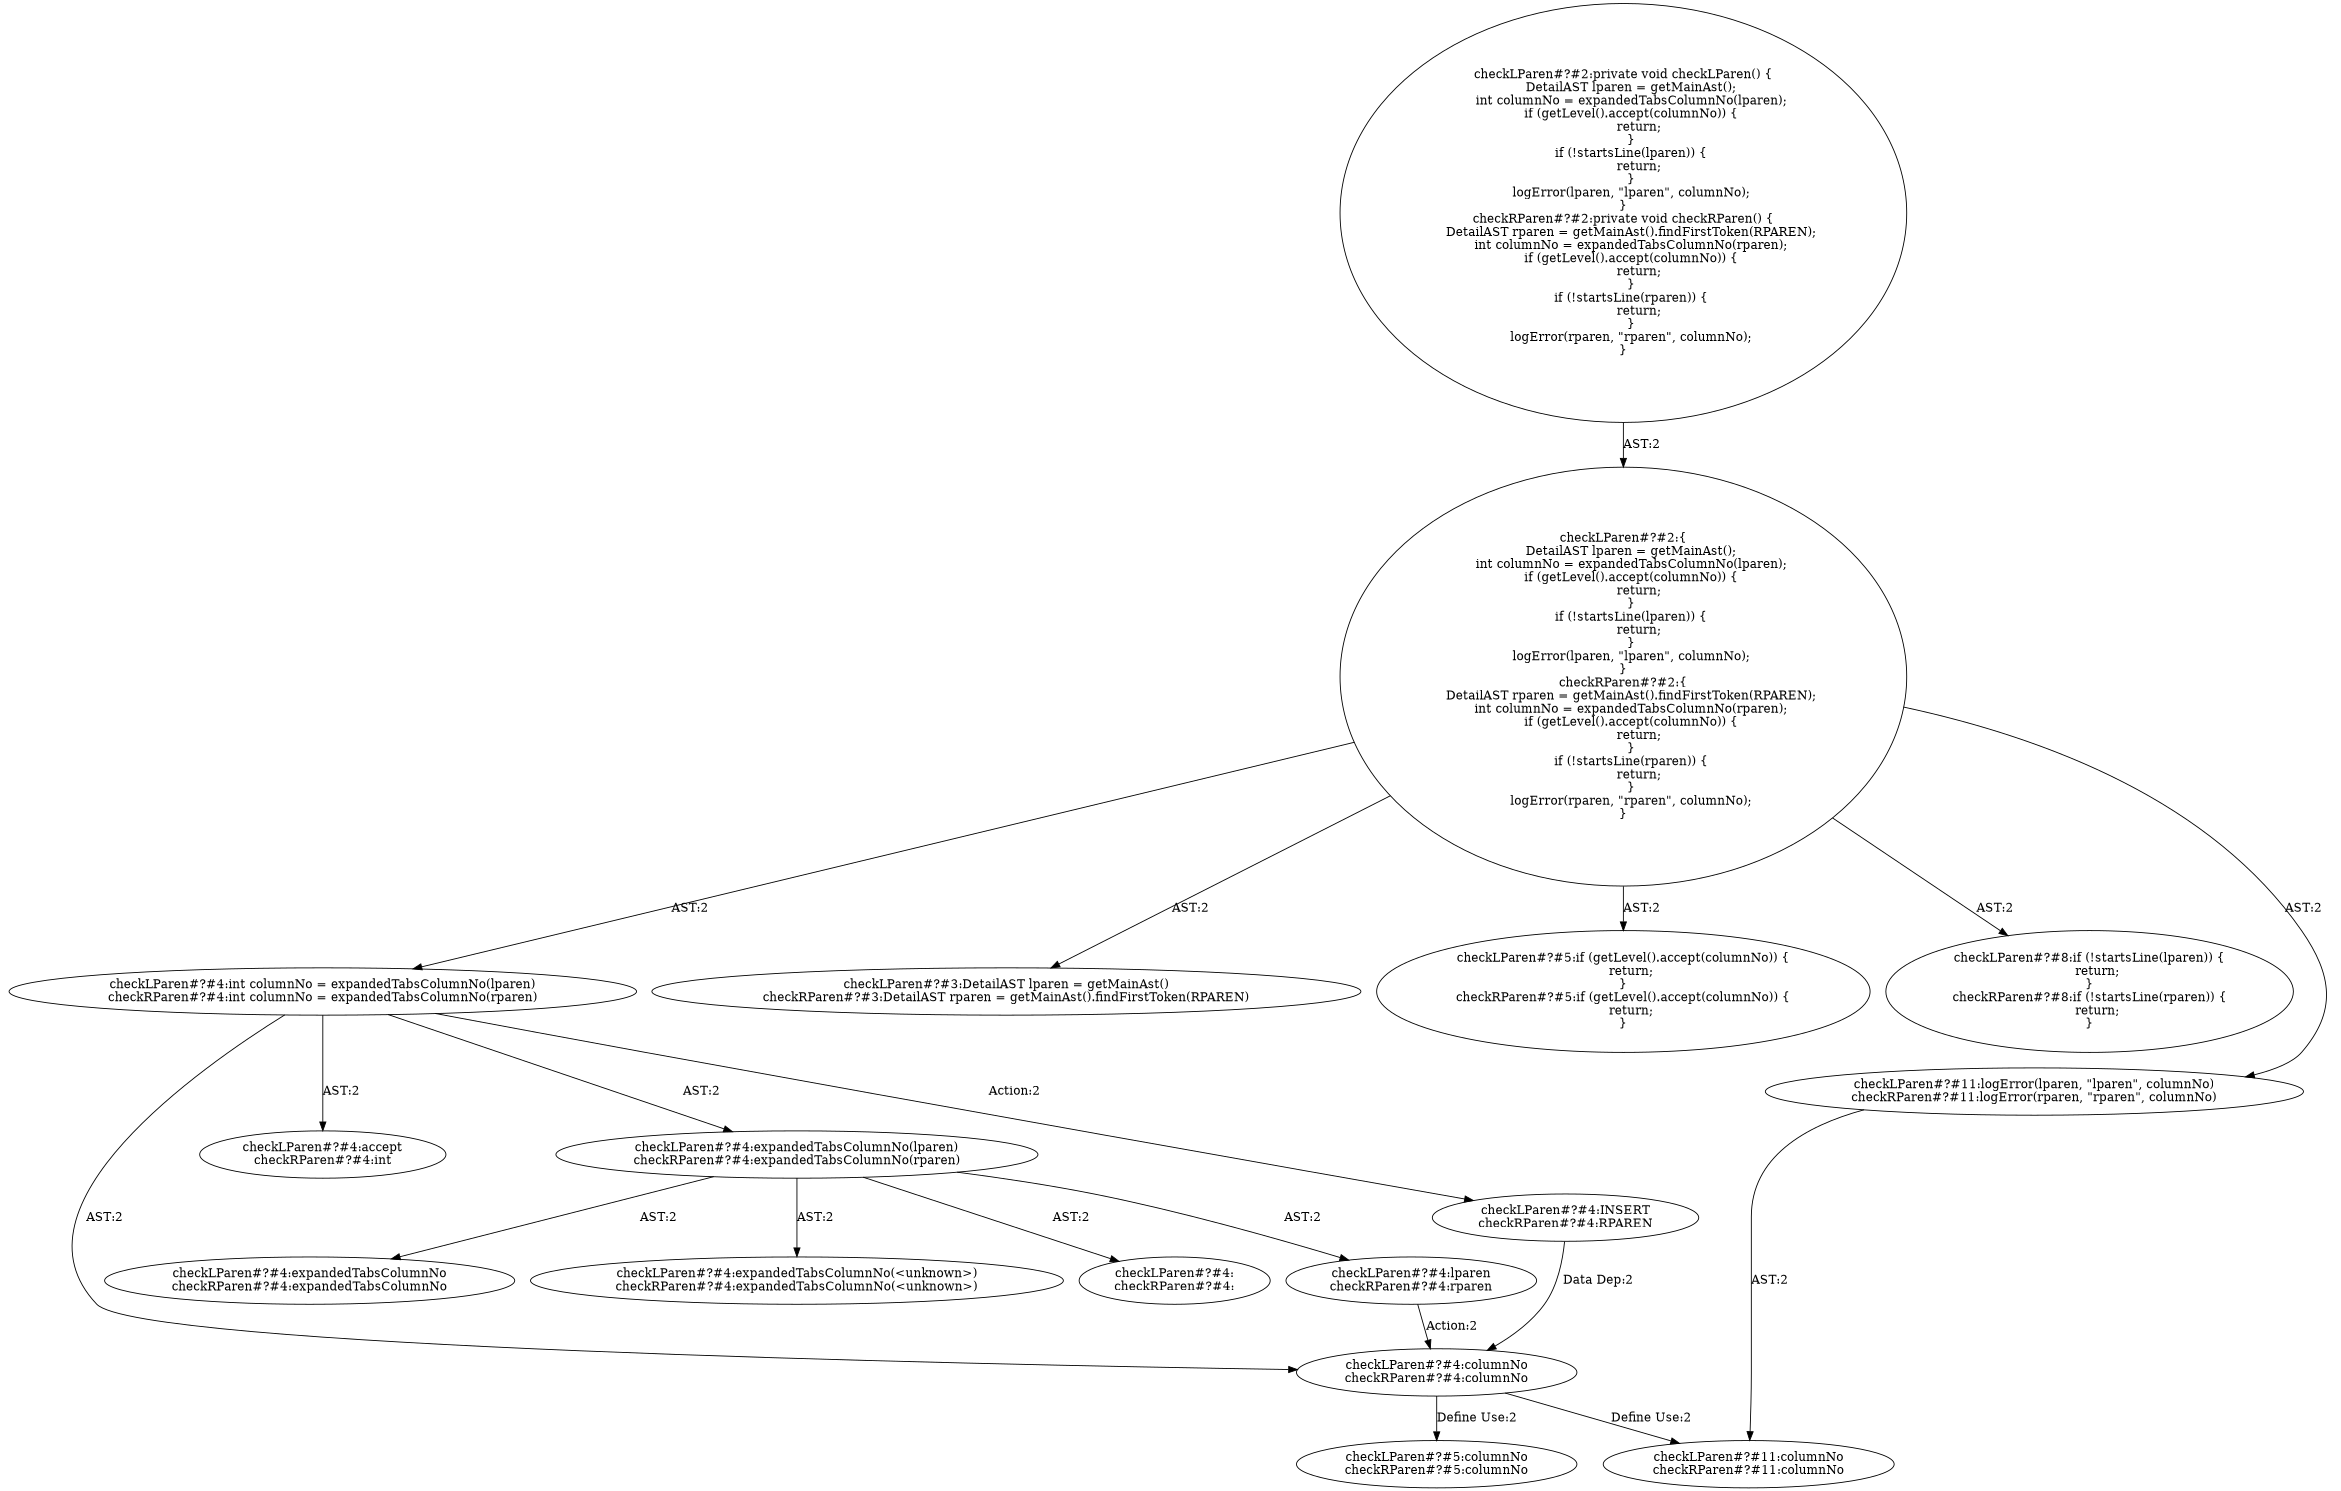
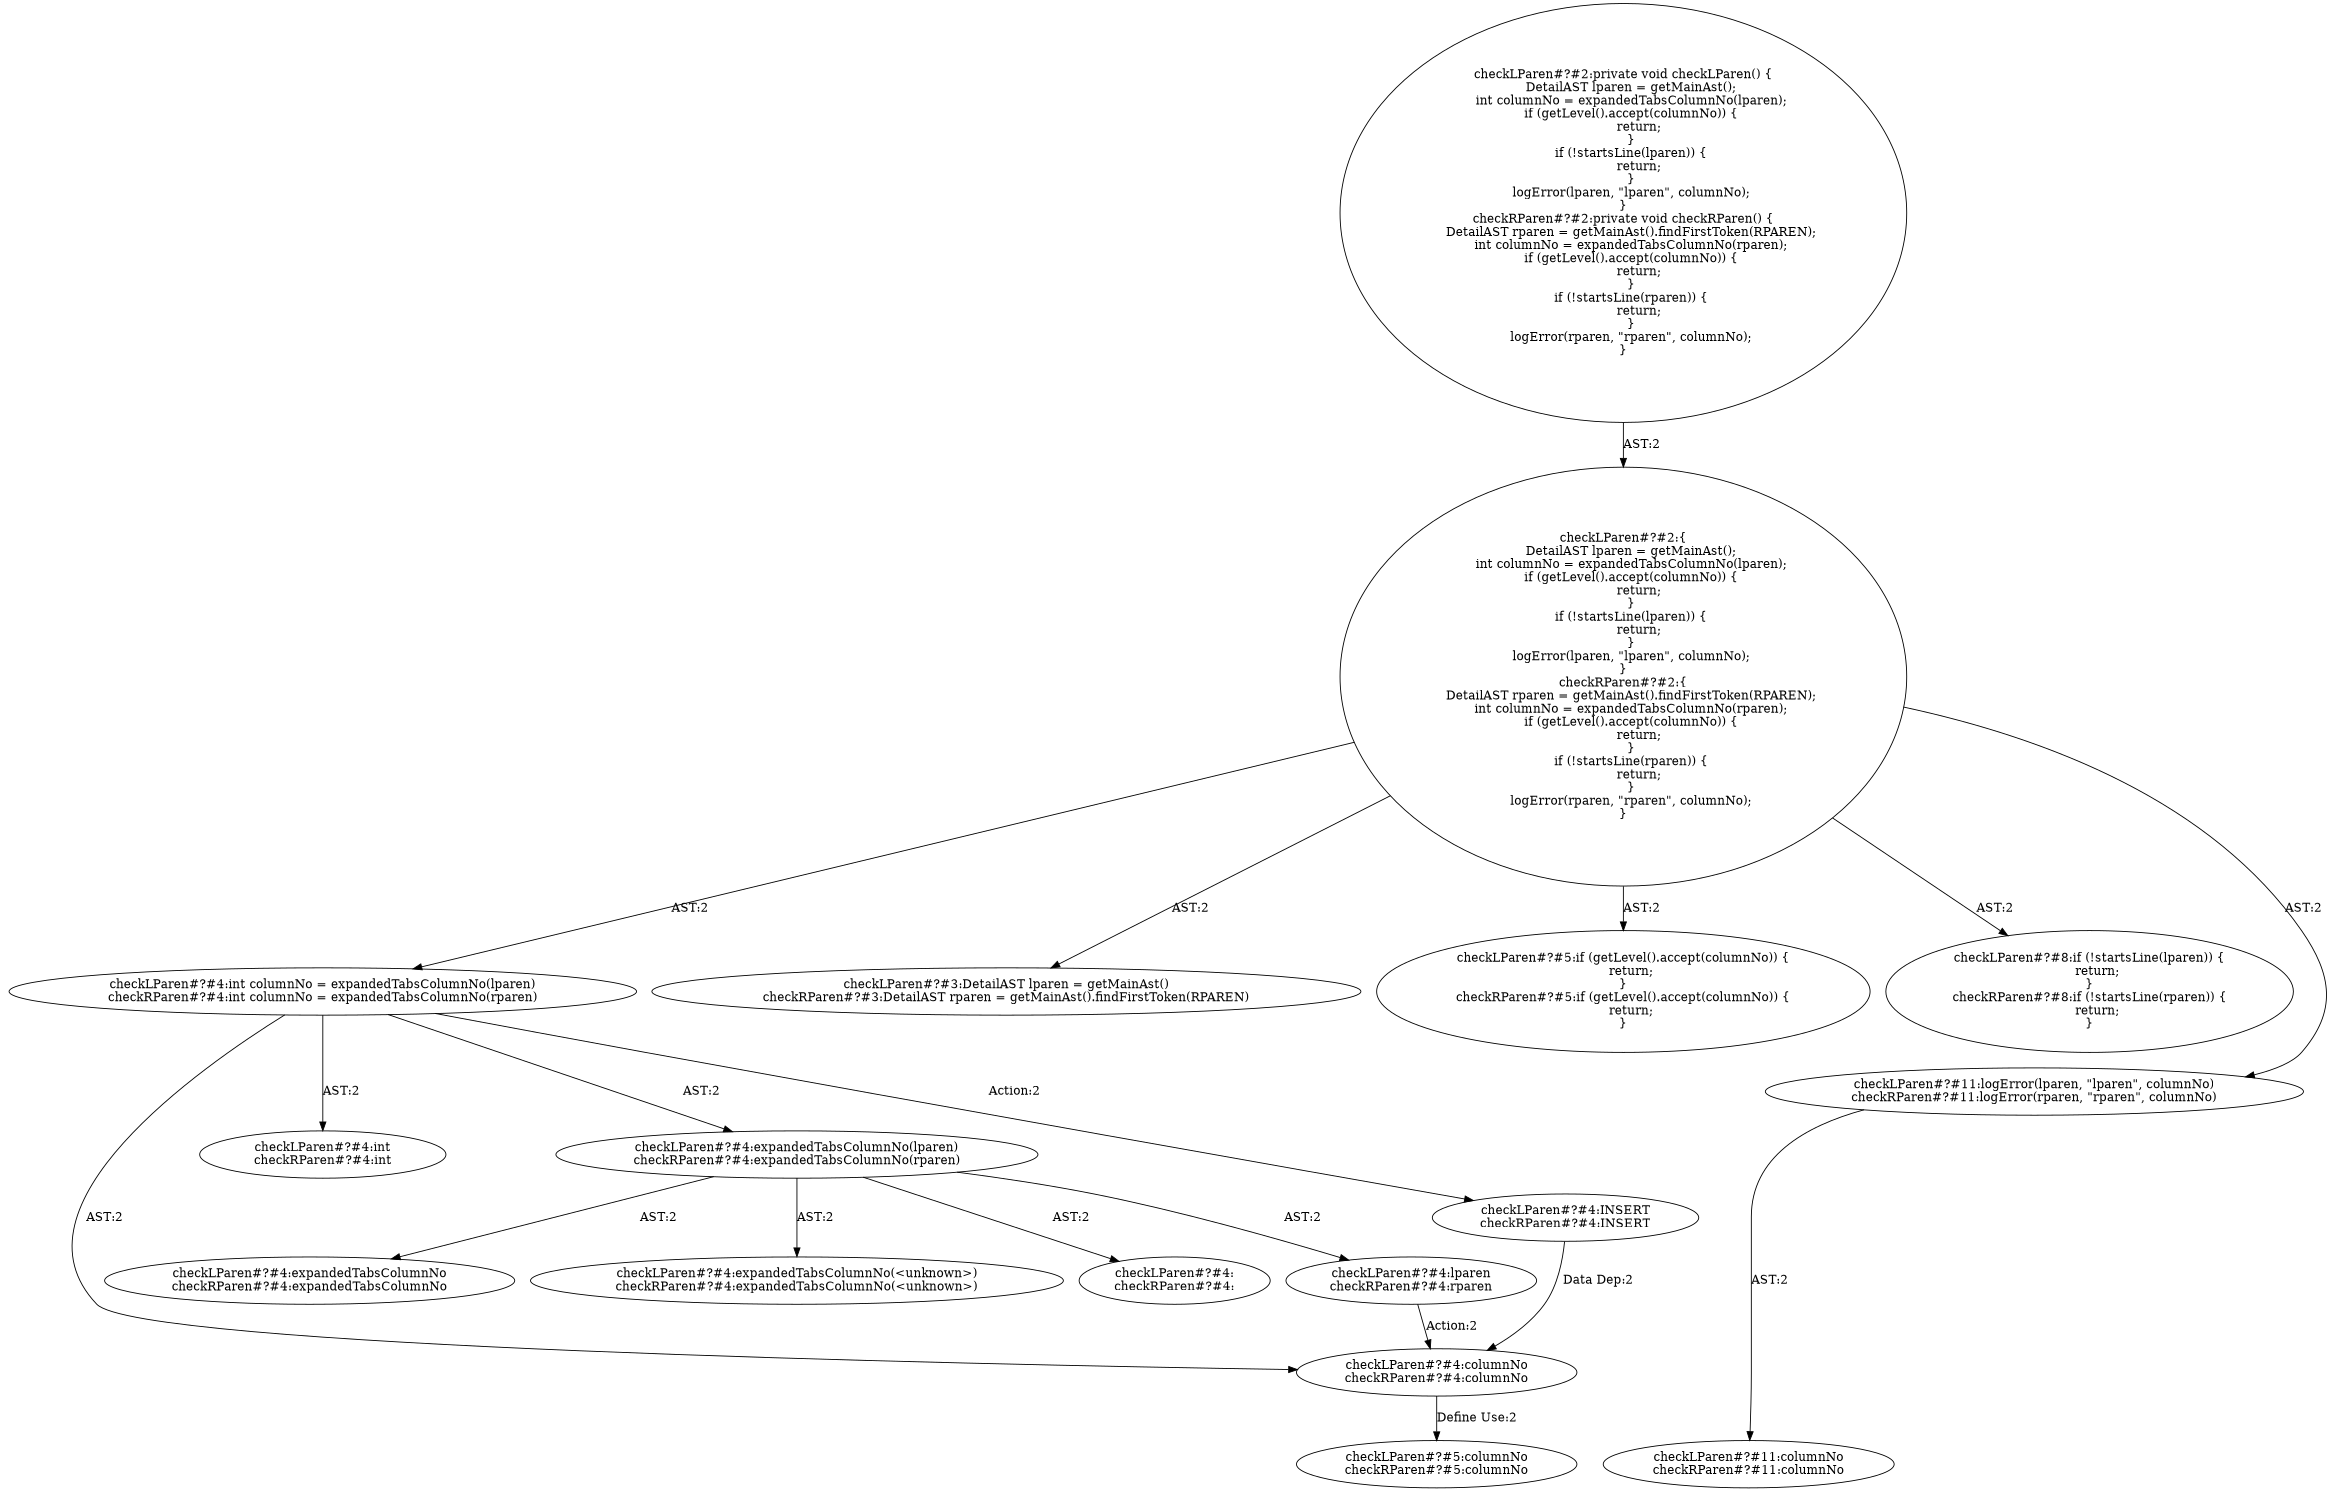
(323, 1155) -> (323, 1155)
(1565, 1218) -> (1565, 1218)
(1588, 1417) -> none
